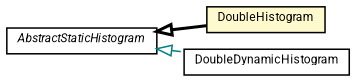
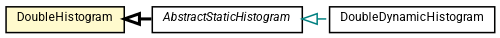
(189, 28) -> (145, 19)
